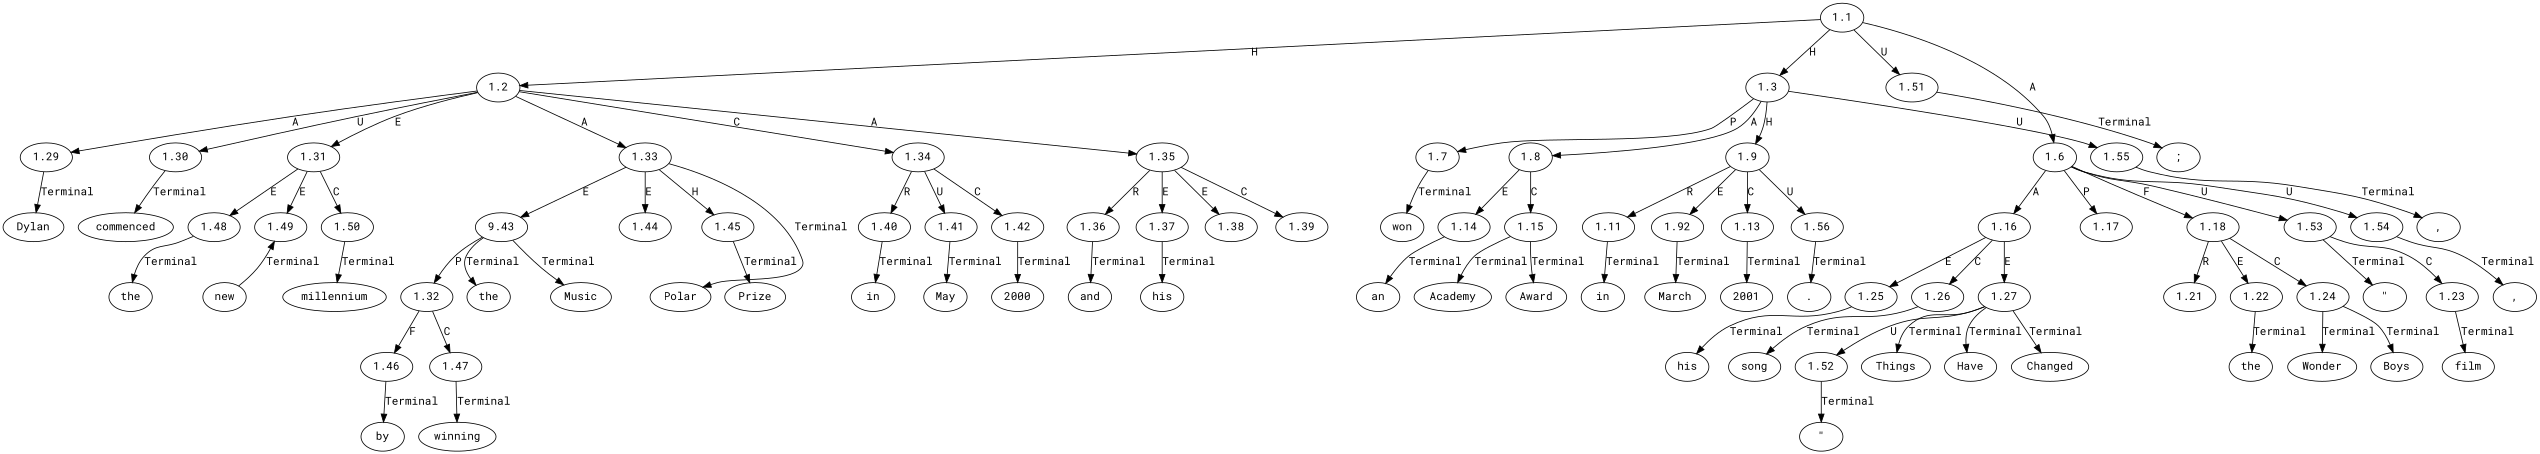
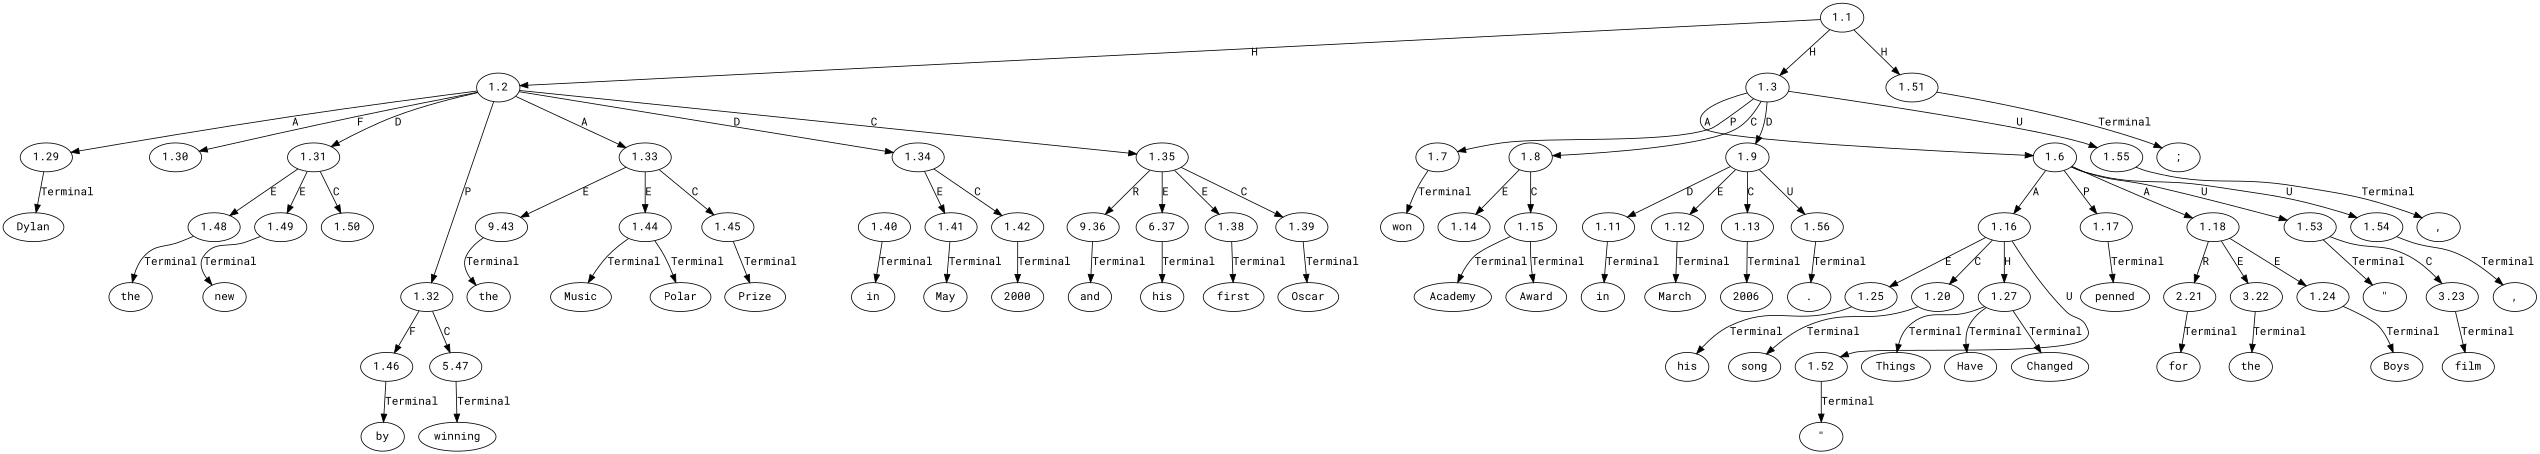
(1884, 53) -> (1884, 53)
(1970, 61) -> (1831, 144)
(361, 122) -> (361, 122)
(398, 122) -> (398, 122)
(737, 122) -> (737, 122)
(874, 122) -> (874, 122)
(1754, 122) -> (1754, 122)
(1769, 122) -> (1769, 122)
(903, 189) -> none
(695, 192) -> (695, 192)
(940, 192) -> (940, 192)
(1690, 192) -> (1690, 192)
(2147, 192) -> (2147, 192)
(126, 227) -> none
(1093, 227) -> (1093, 227)
(1162, 227) -> (1162, 227)
(1678, 227) -> (1678, 227)
(785, 230) -> (665, 257)
(458, 254) -> (464, 188)
(534, 261) -> (608, 255)
(2008, 262) -> (2008, 262)
(2278, 262) -> (2278, 262)
(257, 269) -> (219, 246)
(335, 297) -> none
none -> (1234, 297)
none -> (1308, 297)
(1378, 297) -> none
(1747, 297) -> (1747, 297)
(1938, 297) -> (1938, 297)
none -> (2115, 297)
(2190, 297) -> (2190, 297)
(2256, 297) -> (2256, 297)
(2452, 297) -> (2452, 297)
(1904, 322) -> (2031, 348)
(456, 367) -> (456, 367)
none -> (2178, 367)
(2322, 367) -> none
